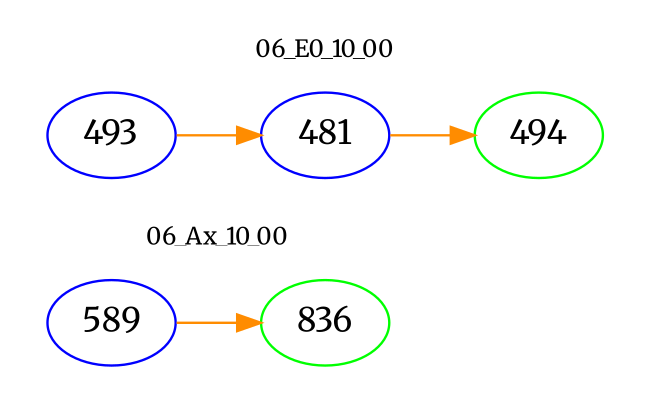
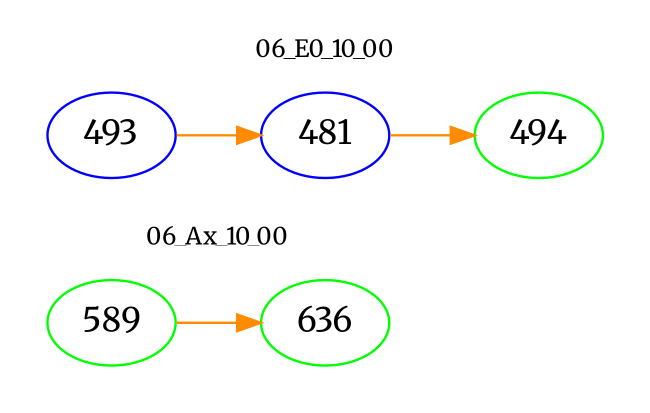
(112, 323) -> (112, 323)
(325, 323) -> (325, 323)
